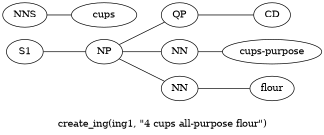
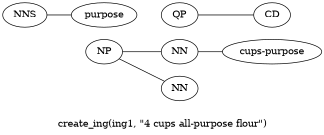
(104, 15) -> (104, 15)
(142, 33) -> none
(25, 52) -> none
(272, 88) -> none
